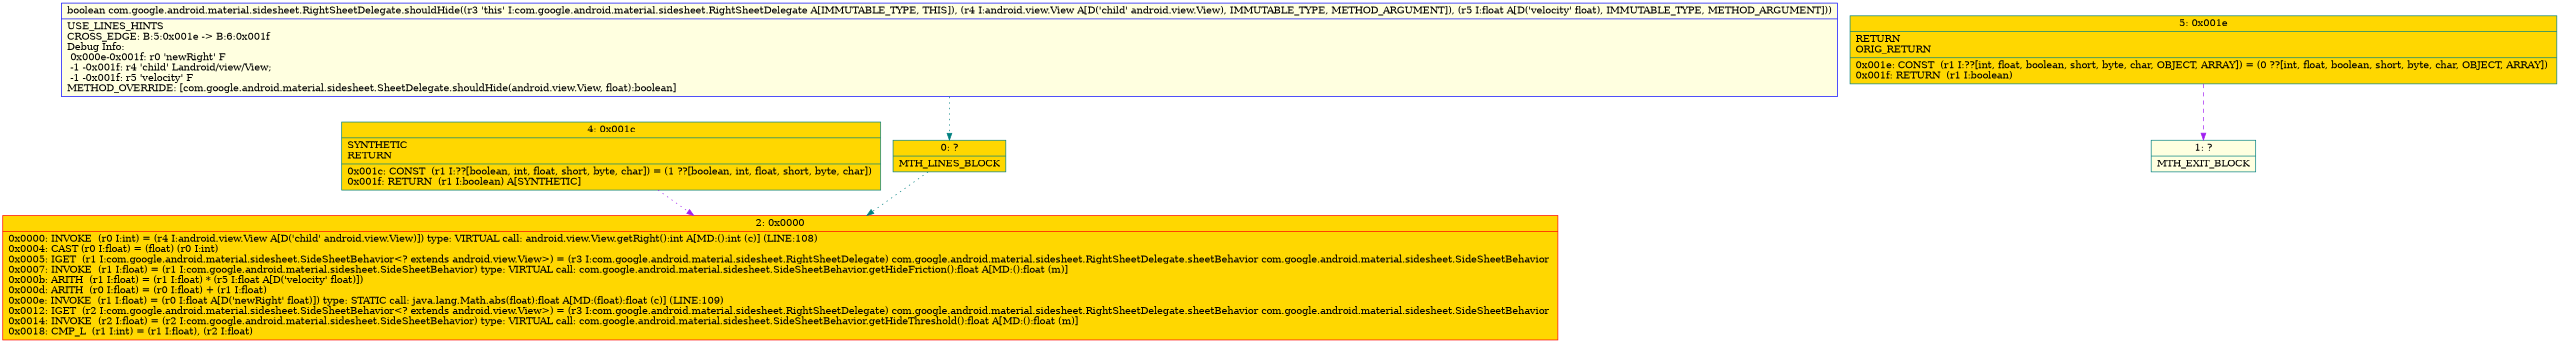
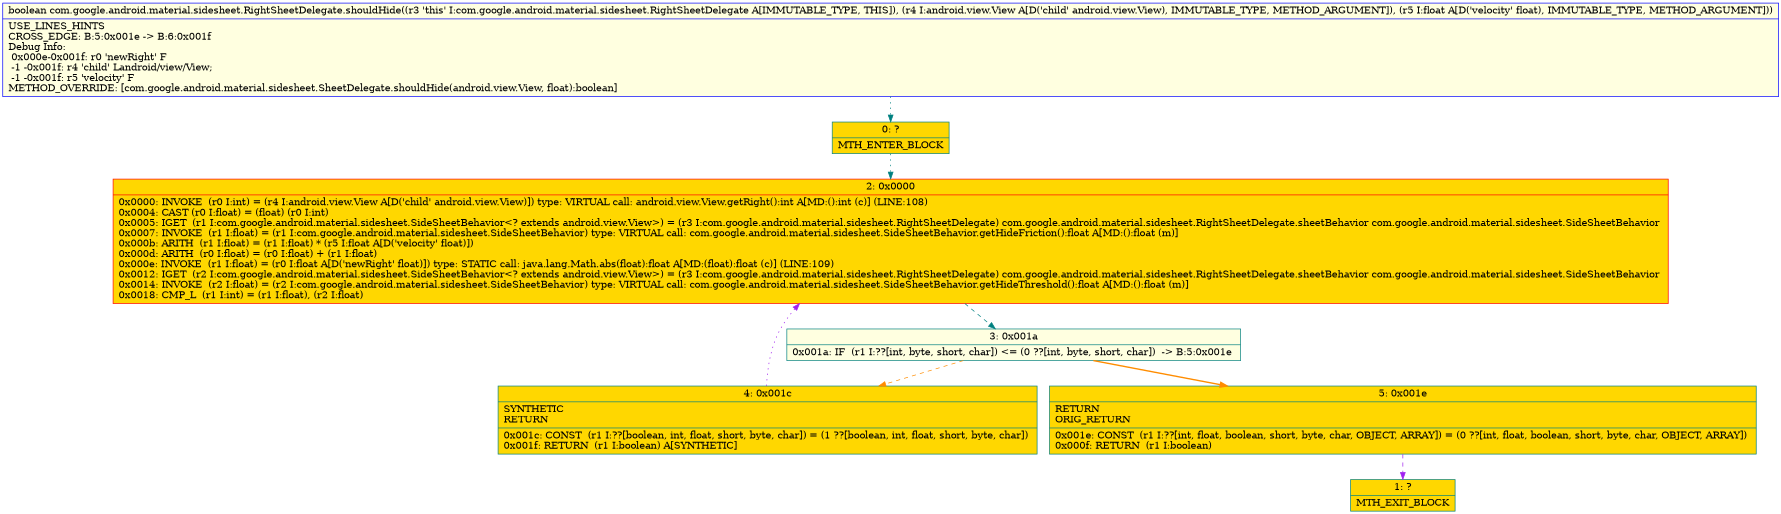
(1936, 76) -> (1135, 446)
(2203, 156) -> (1403, 495)
(949, 164) -> (891, 145)
none -> (1014, 345)
